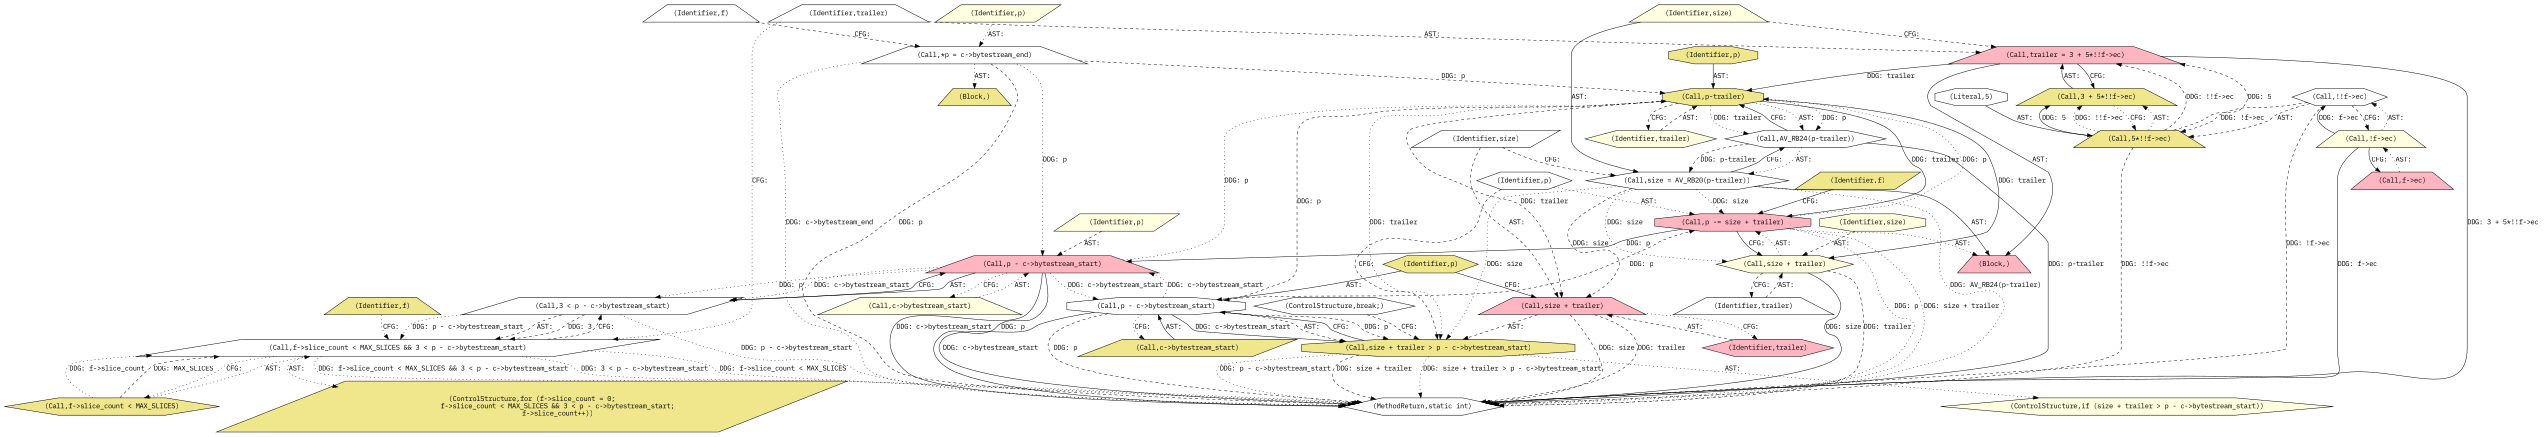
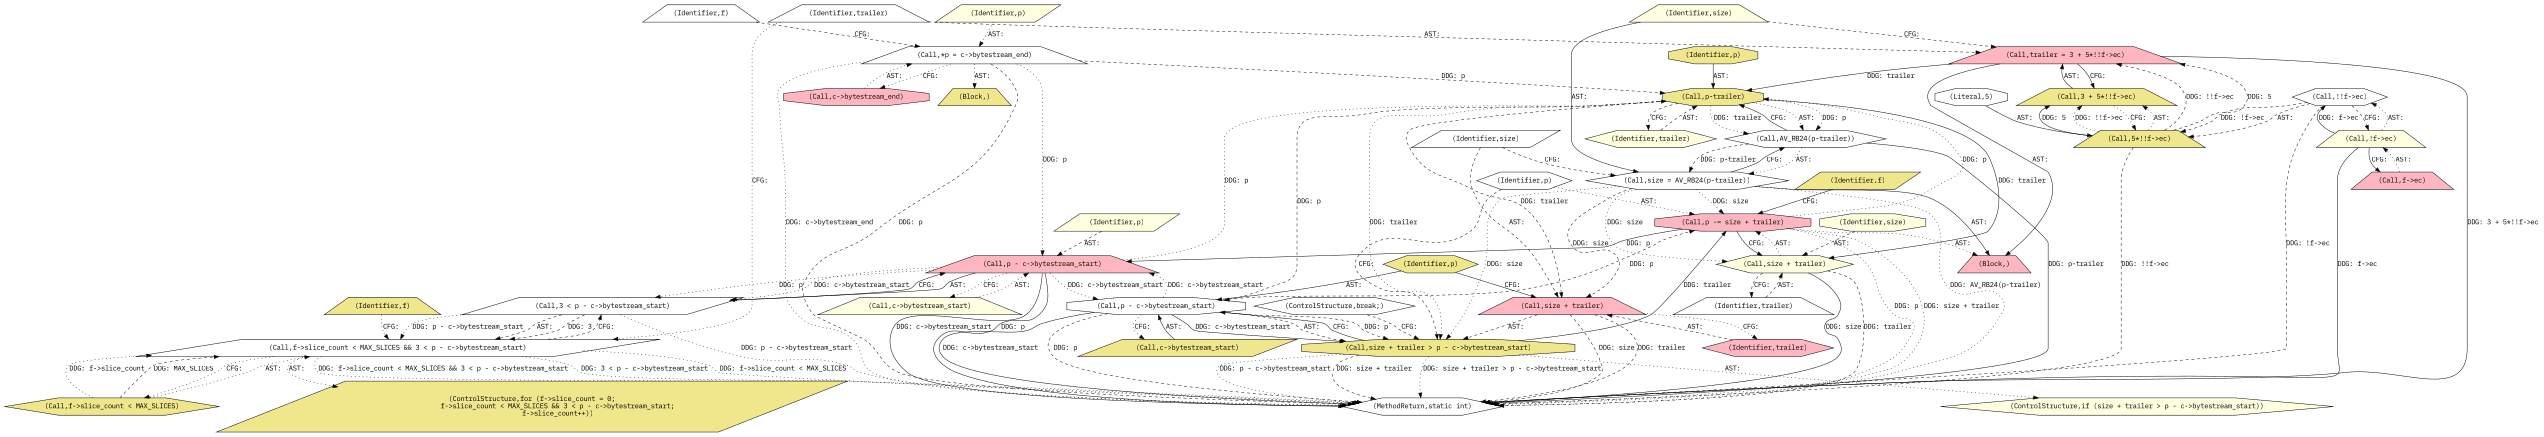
none -> (856, 97)
(1909, 161) -> (1644, 318)
(1687, 181) -> (1687, 181)
